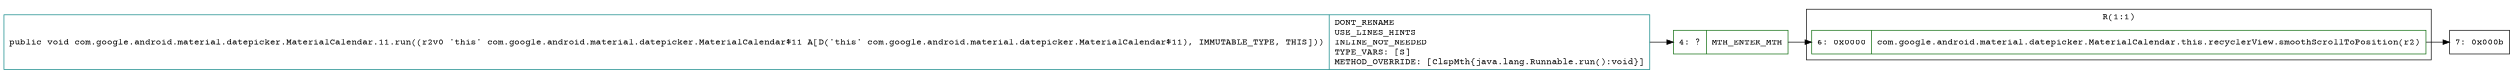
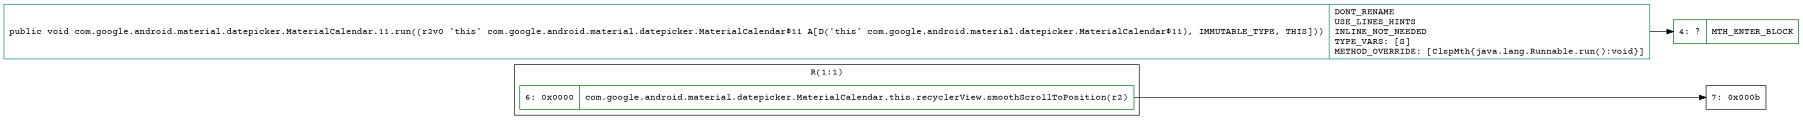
(1747, 42) -> (1752, 31)
(1796, 42) -> none
